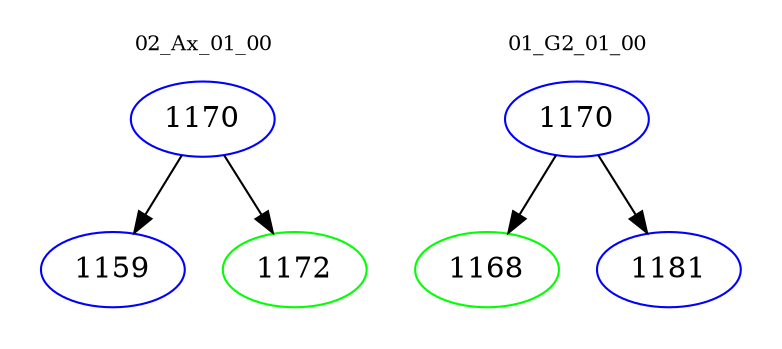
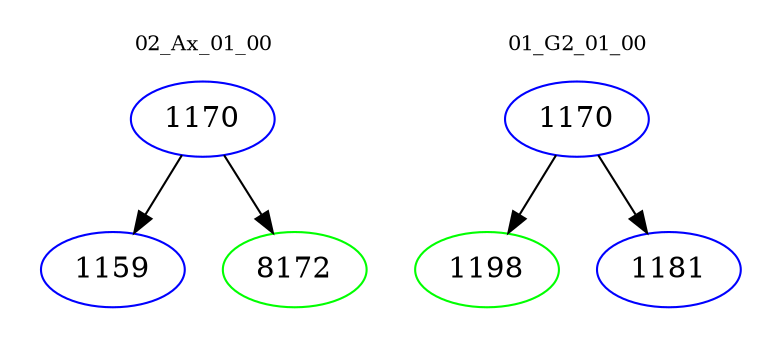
(295, 270) -> (295, 270)
(487, 270) -> (487, 270)
